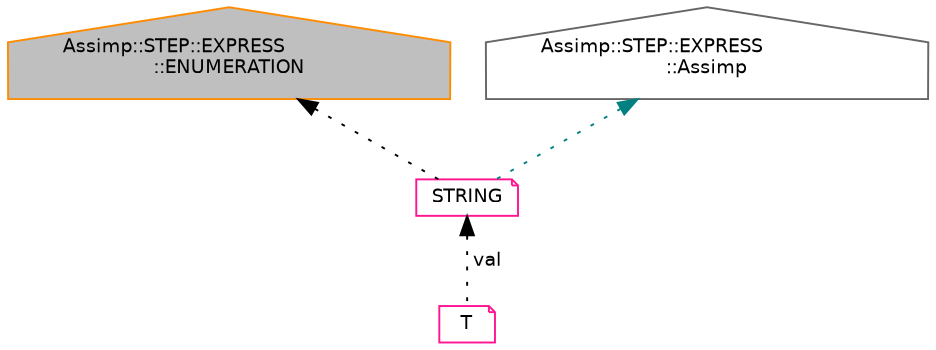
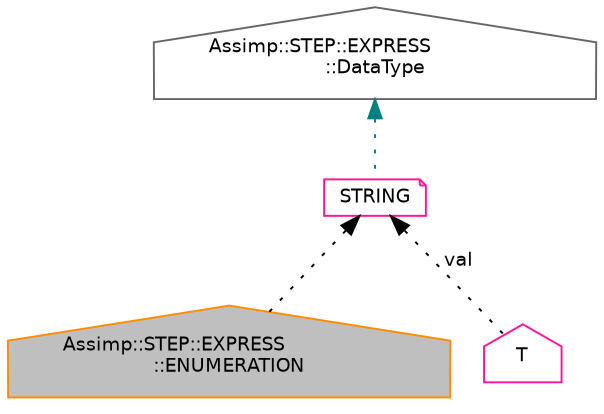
(707, 58) -> (375, 58)
(377, 144) -> (308, 271)
(467, 324) -> (523, 356)
